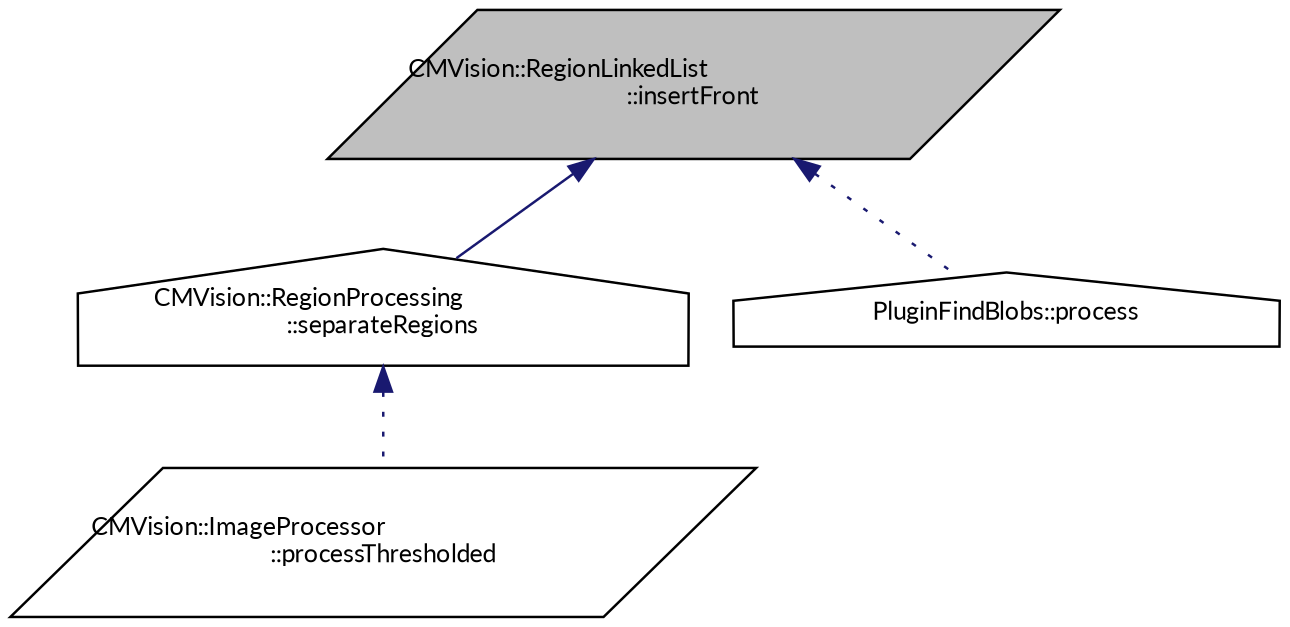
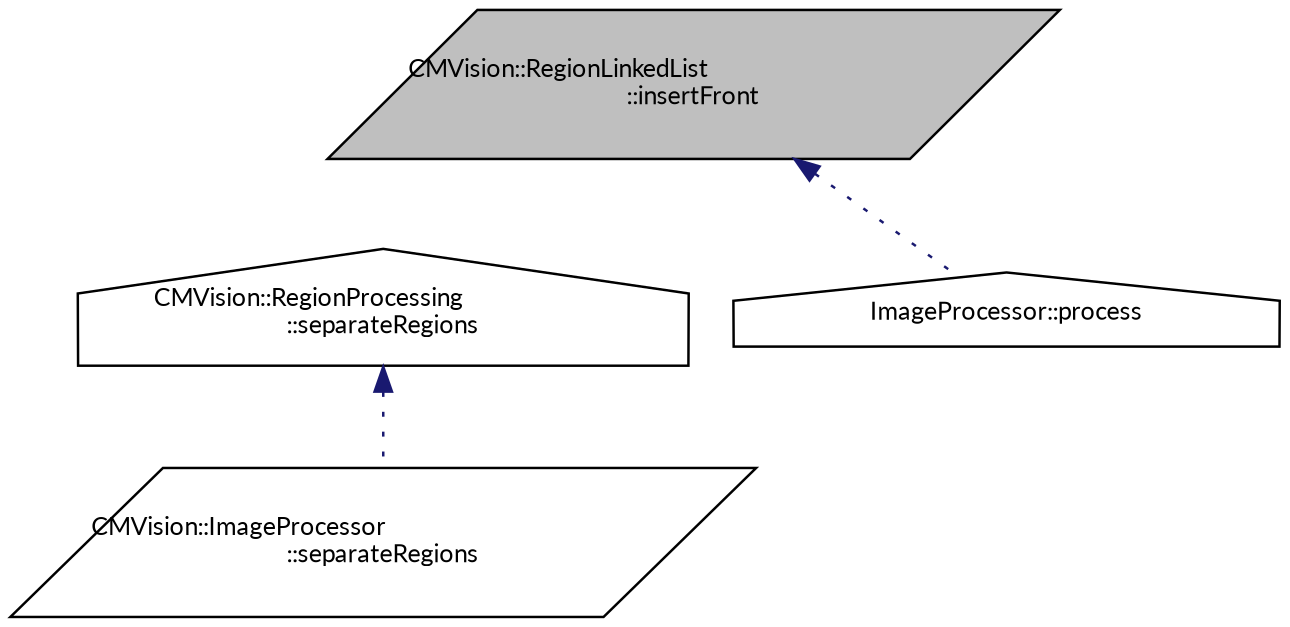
(515, 216) -> none
(1007, 313) -> (1007, 313)
(383, 542) -> (383, 542)
